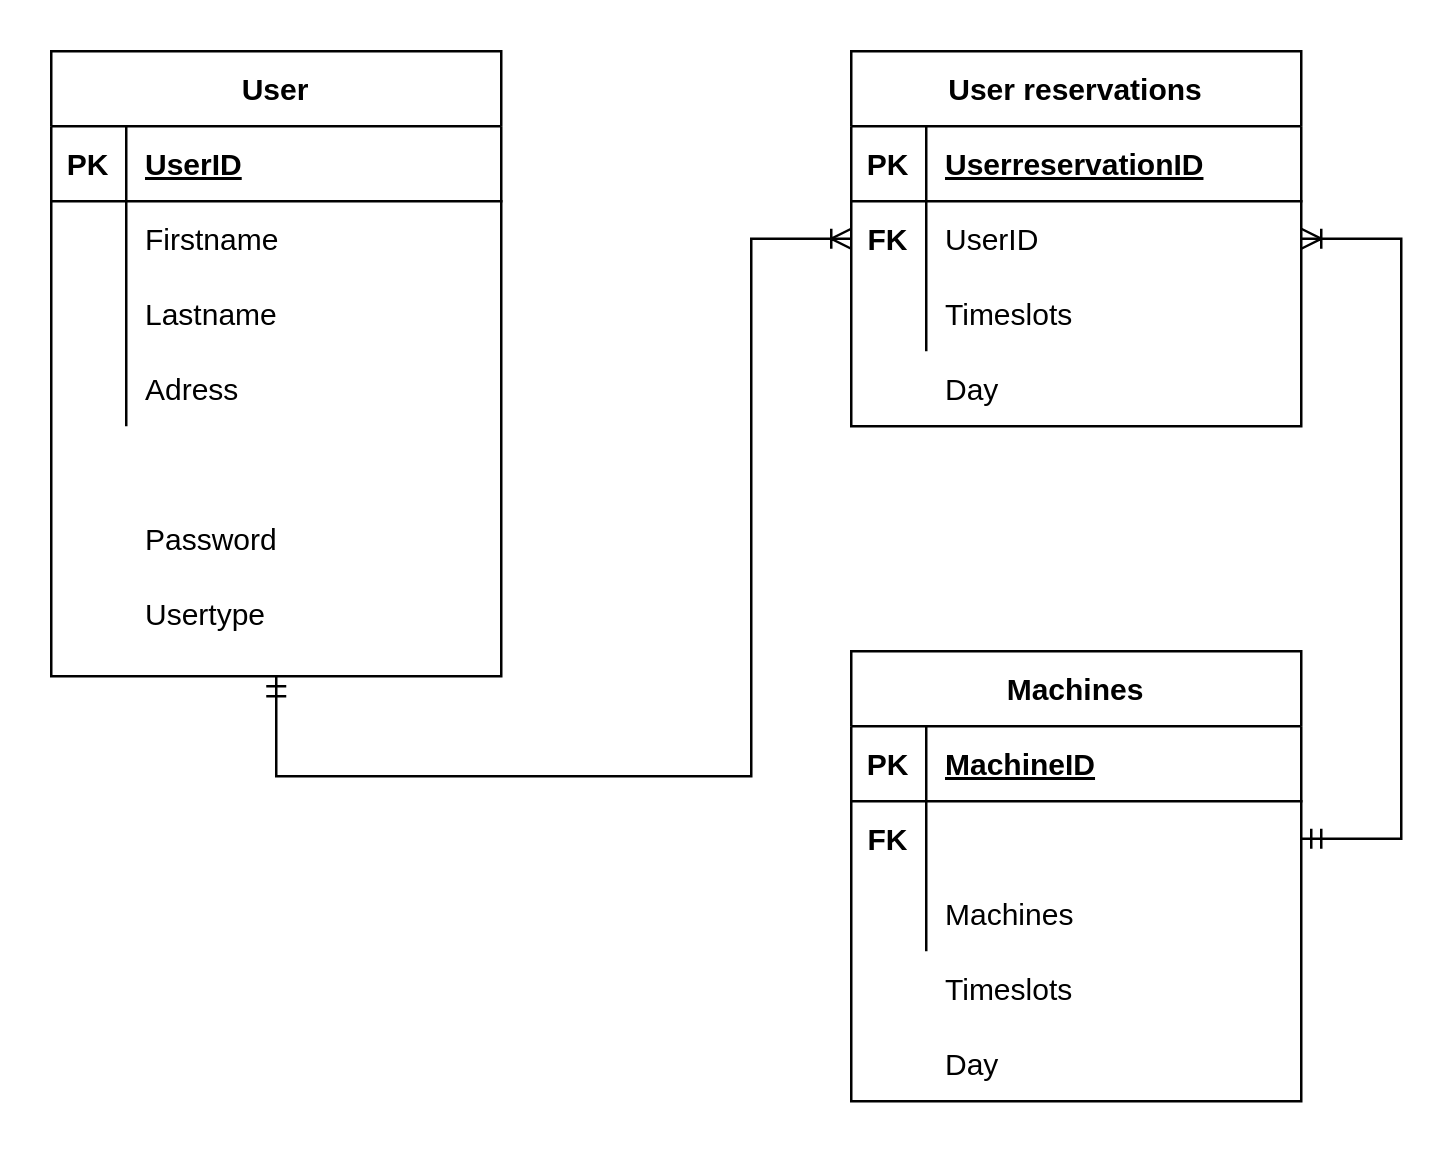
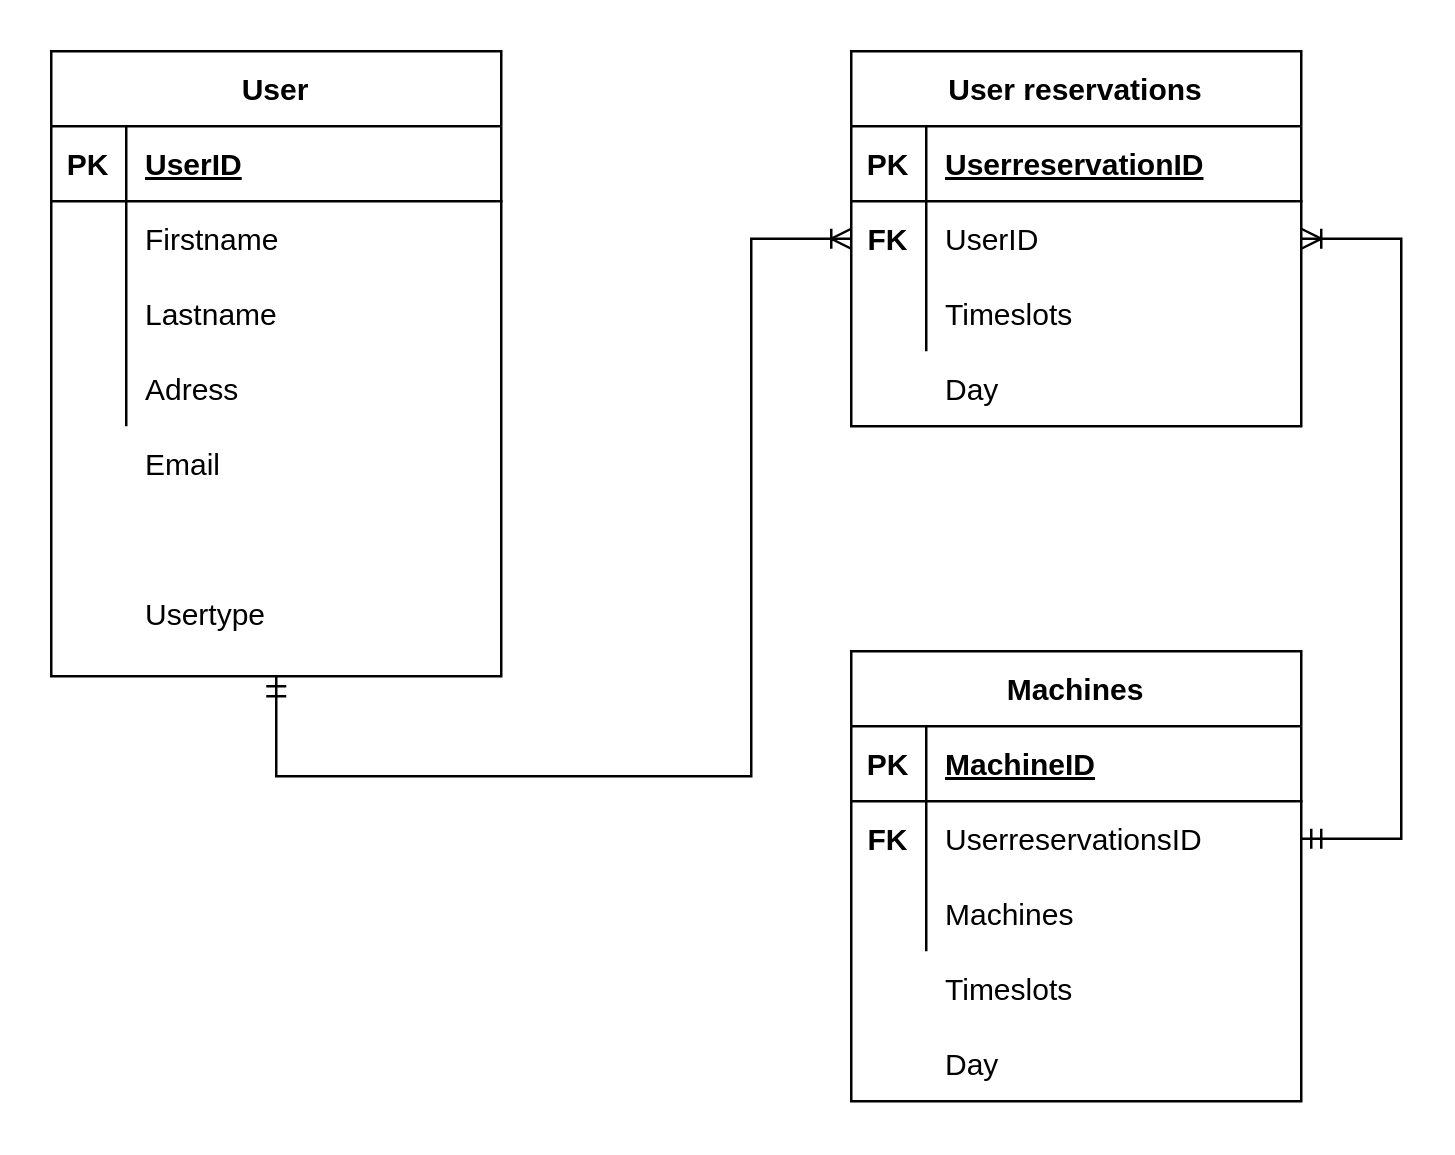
none -> (314, 464)
(314, 539) -> none
none -> (1114, 839)
